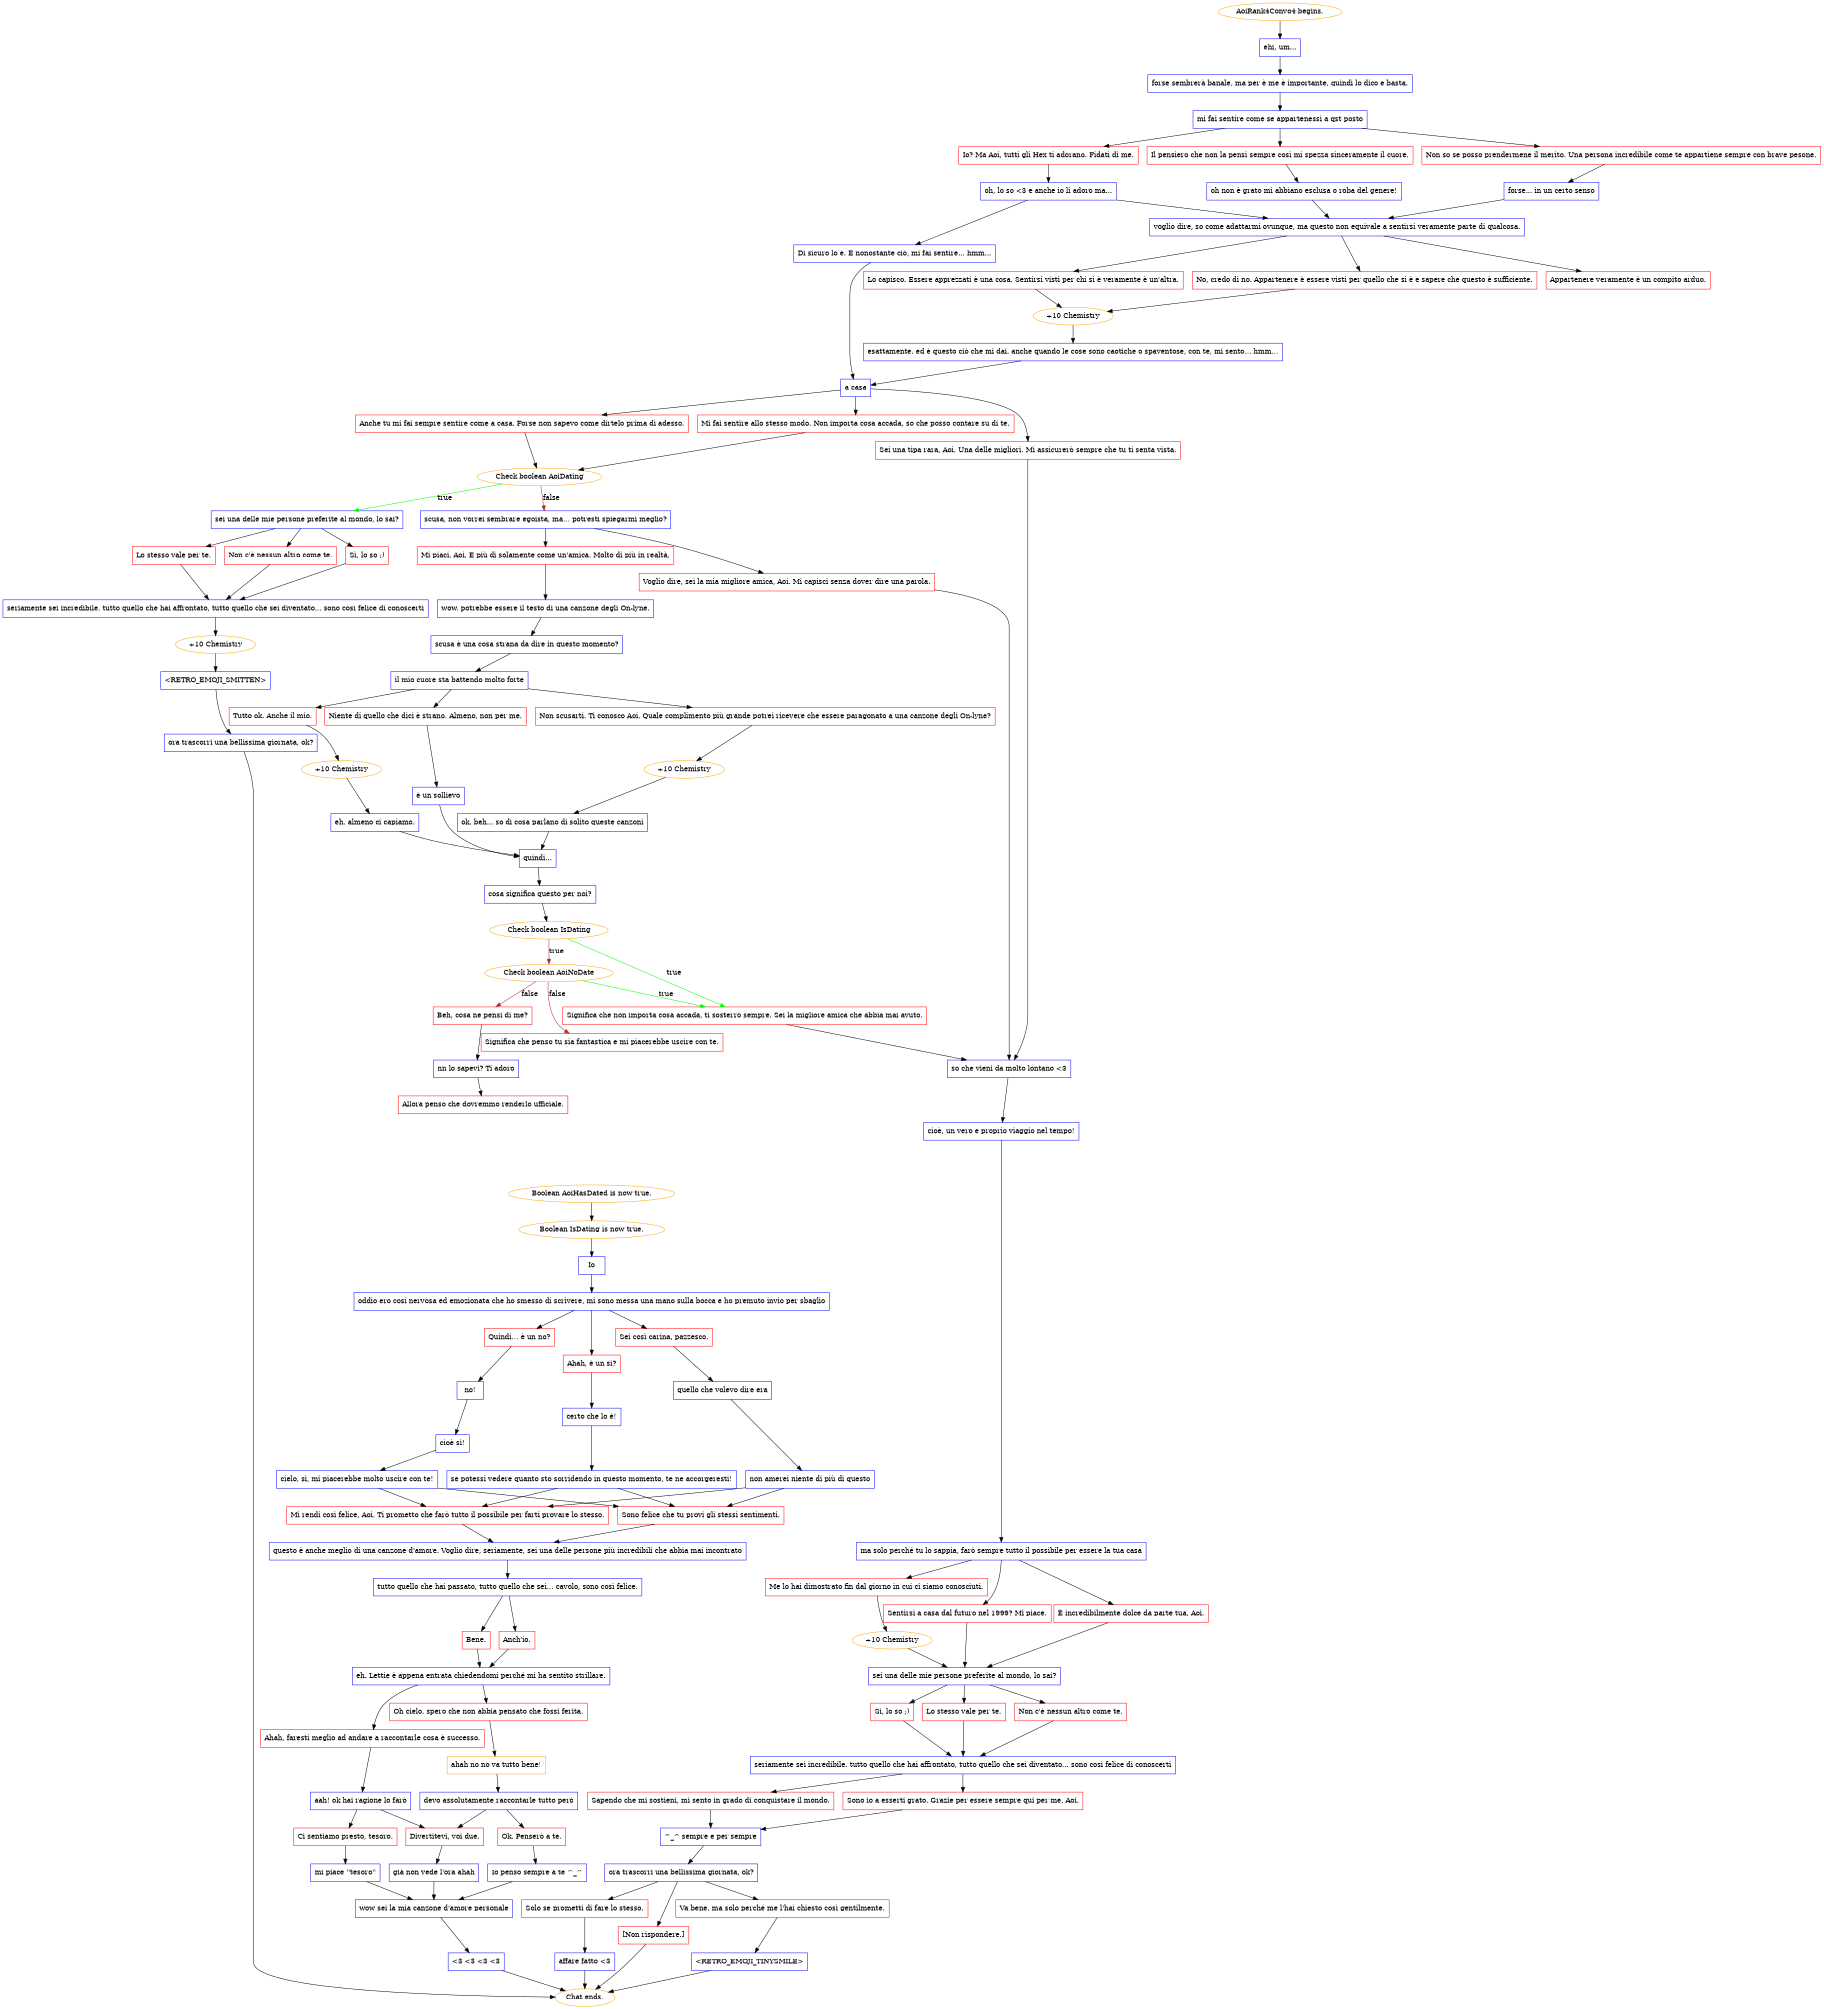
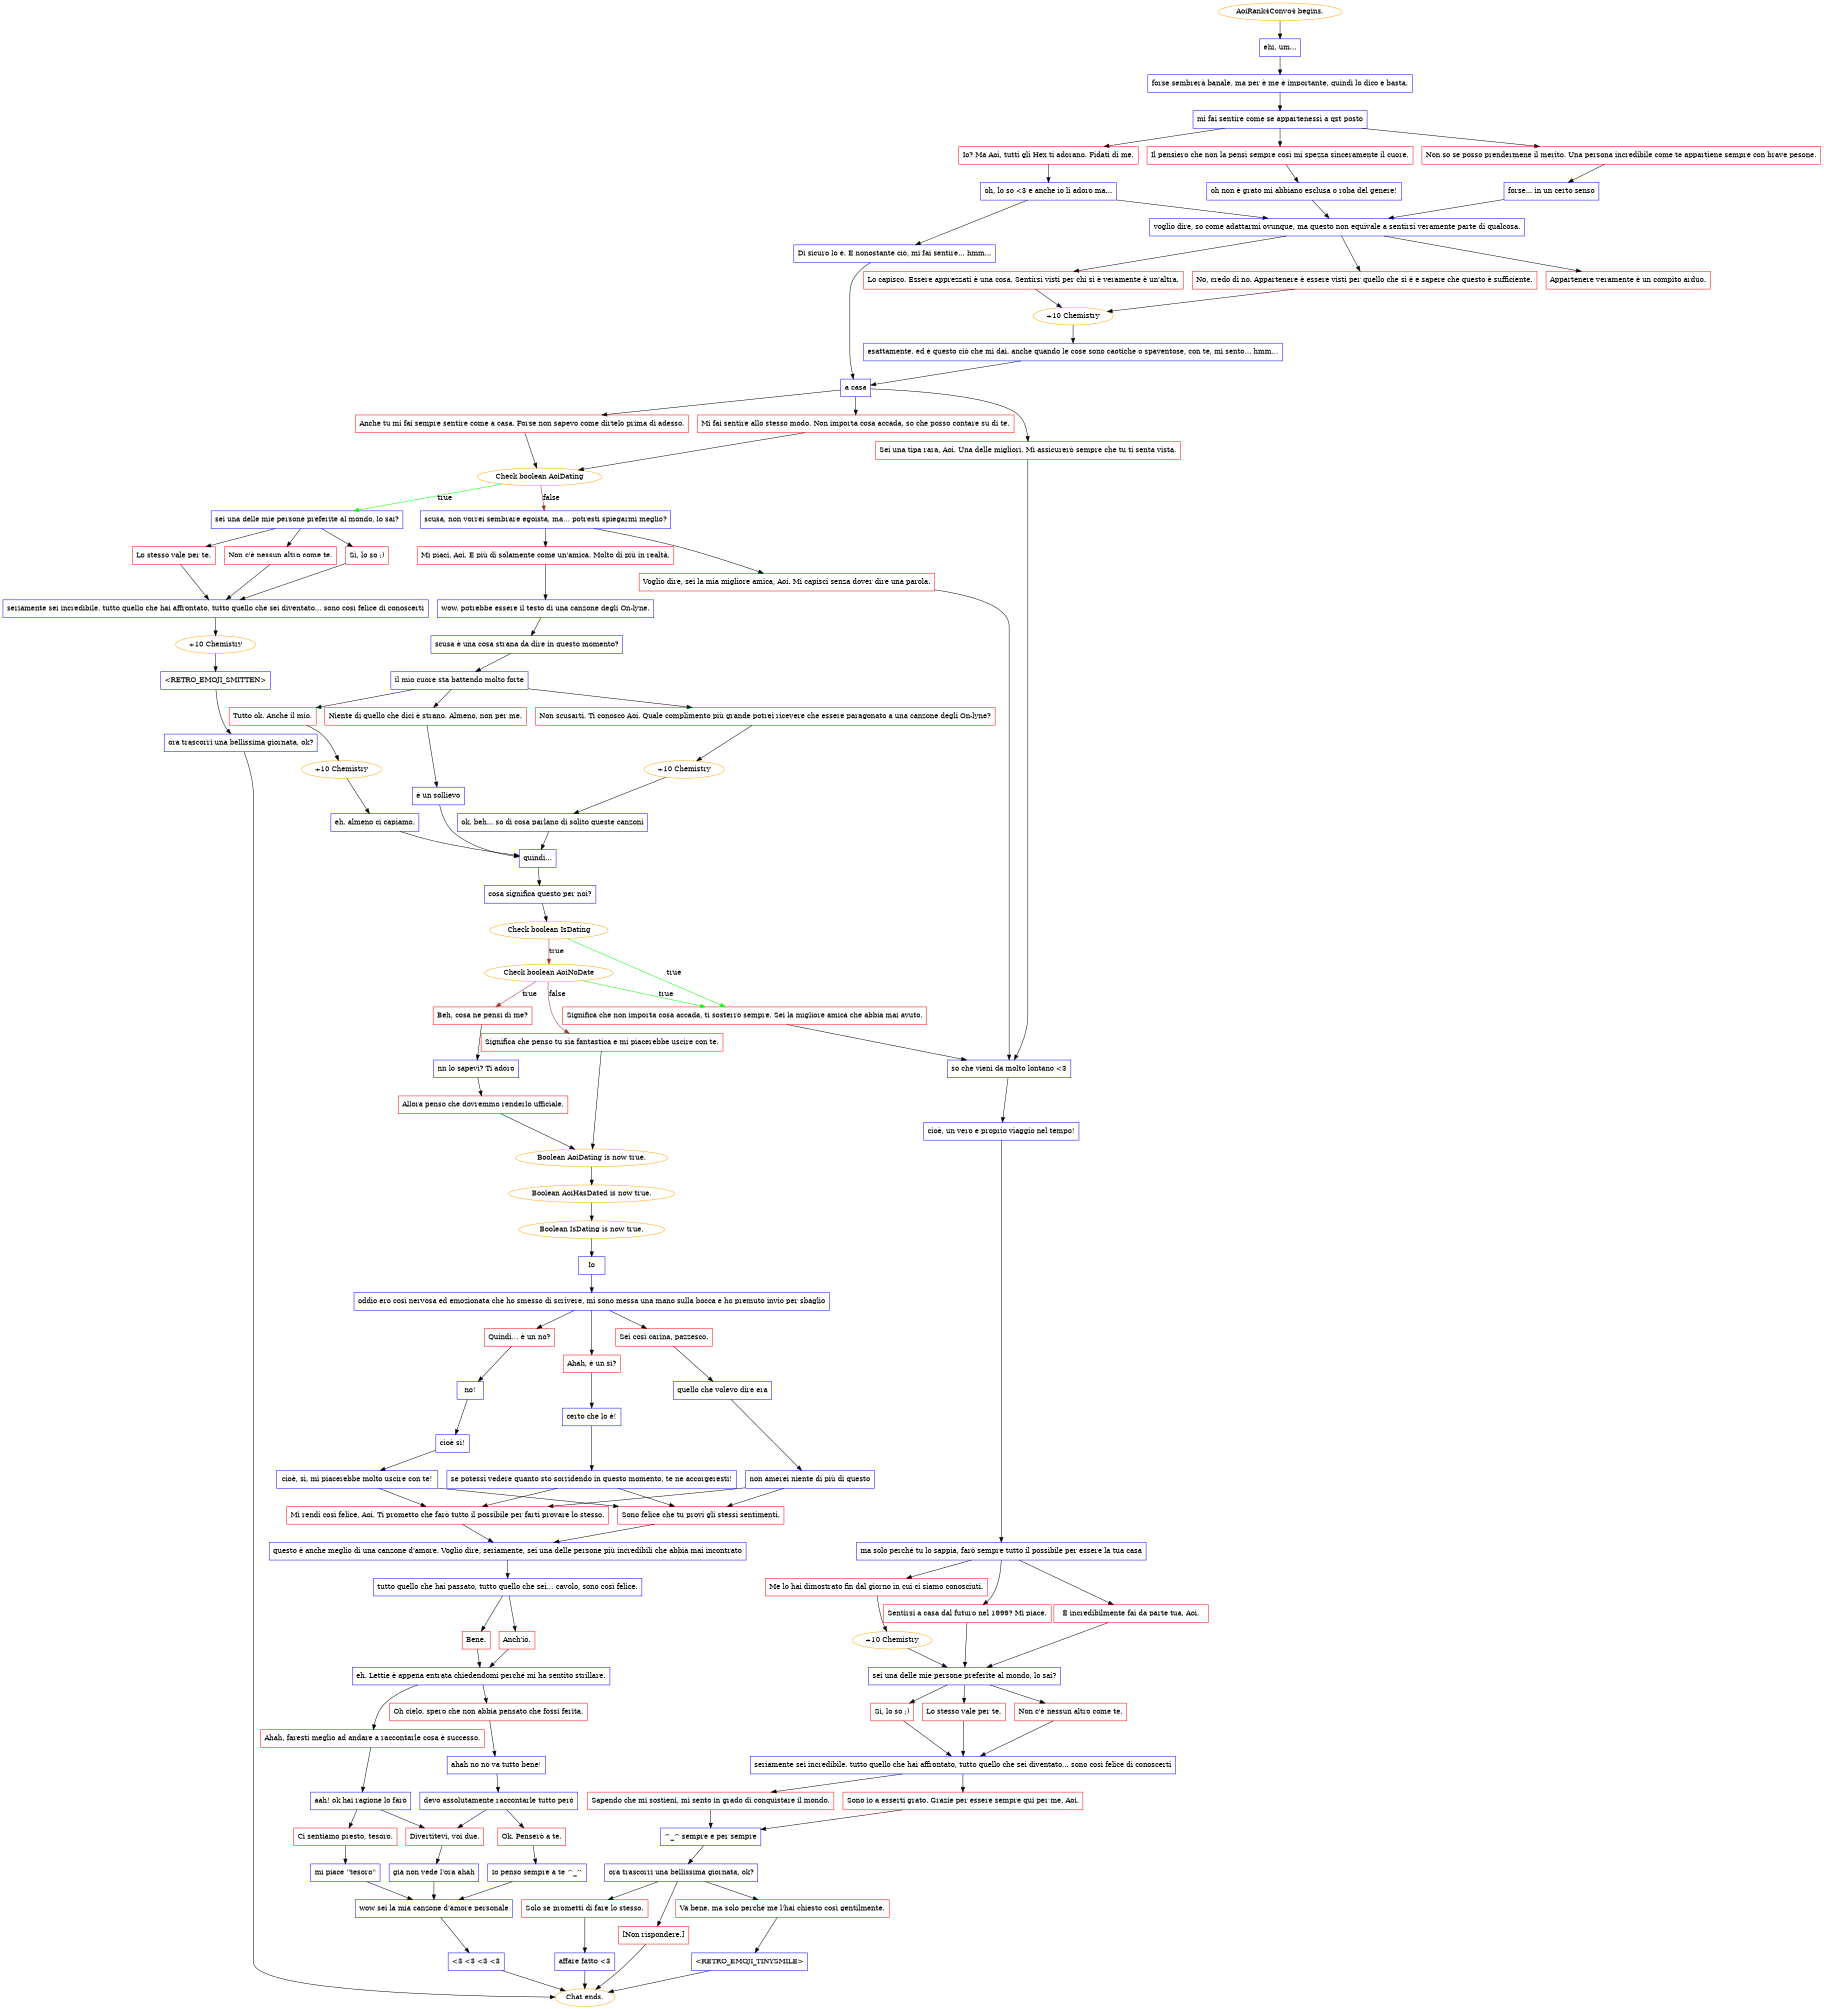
(530, 994) -> (530, 994)
none -> (592, 1158)
(357, 1479) -> (357, 1479)
(1131, 1614) -> (1131, 1614)
(496, 1765) -> (496, 1765)
